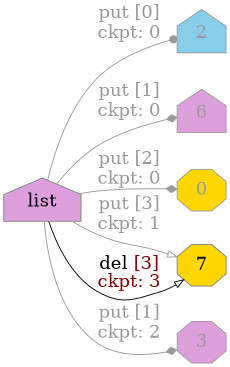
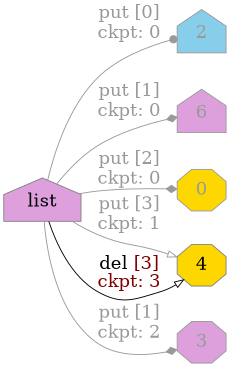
(202, 265) -> (202, 265)
